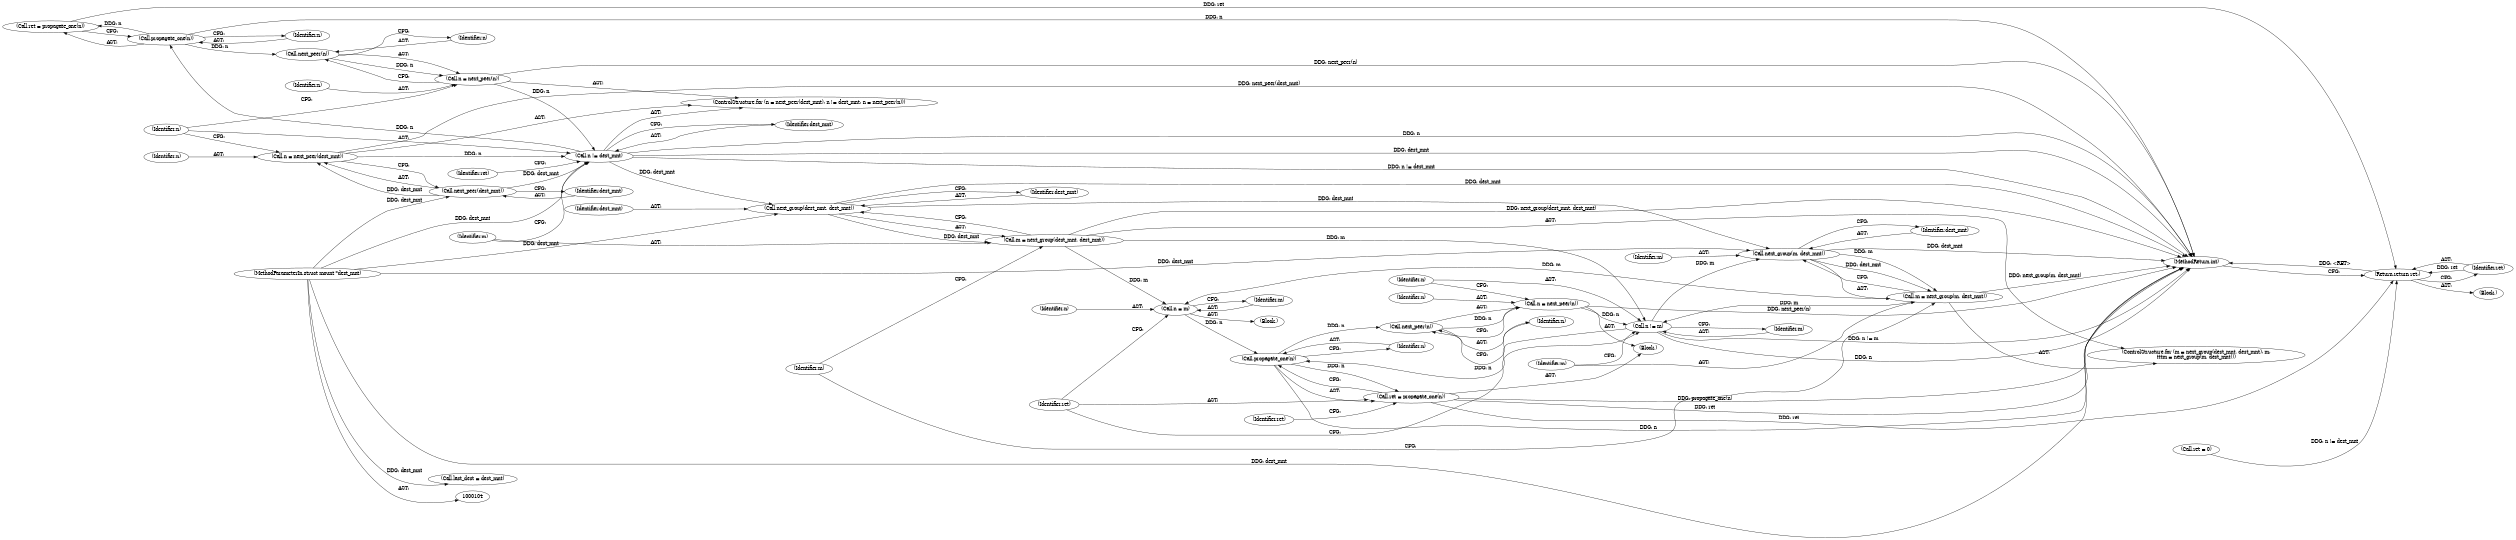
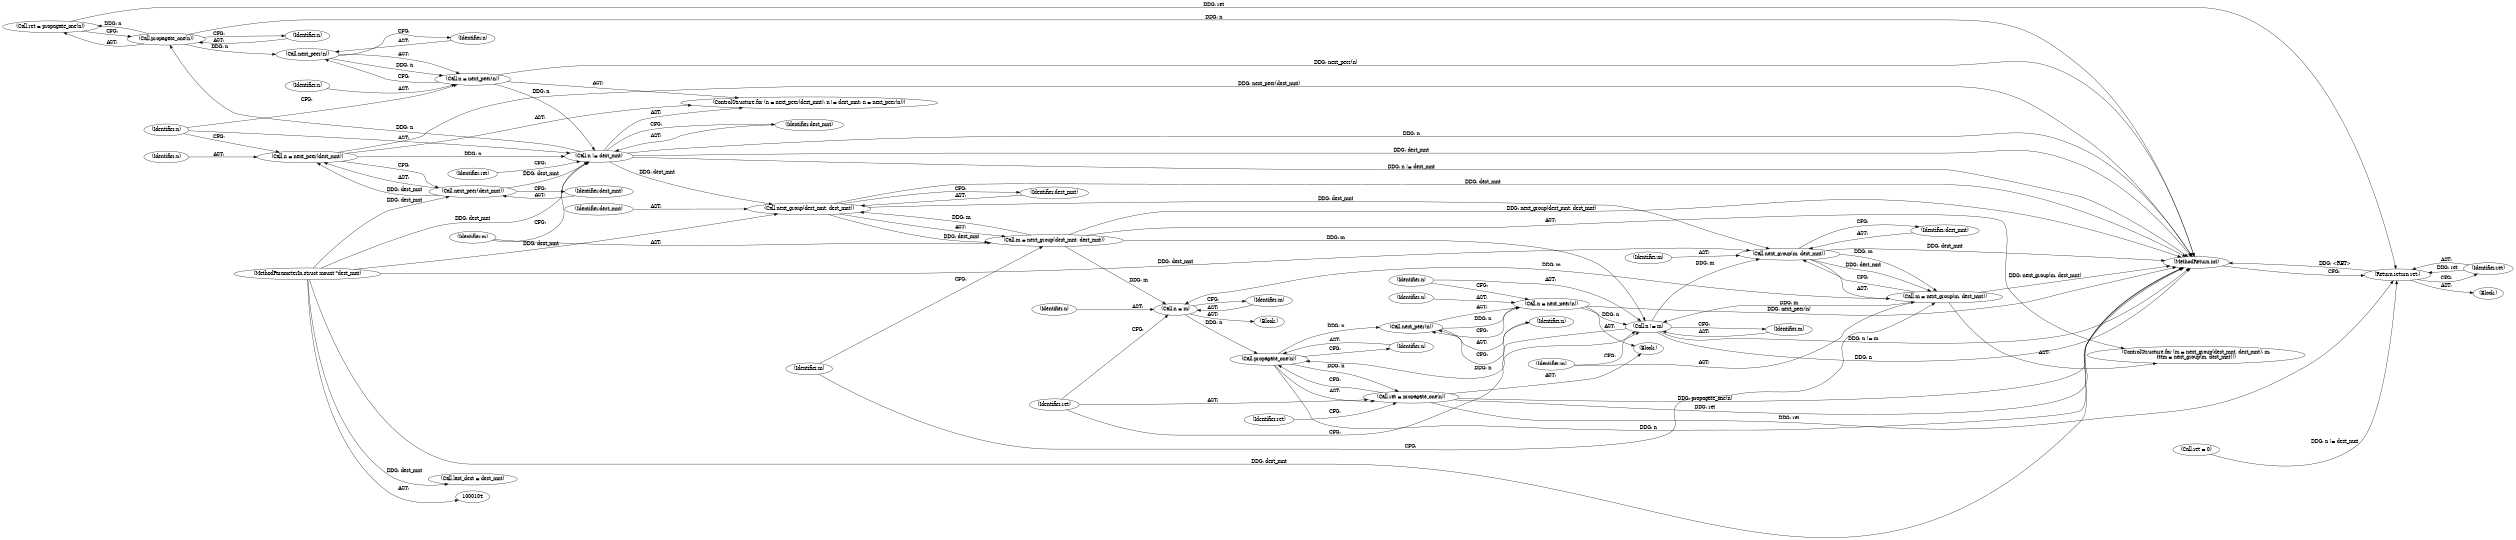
(961, 218) -> (961, 218)
